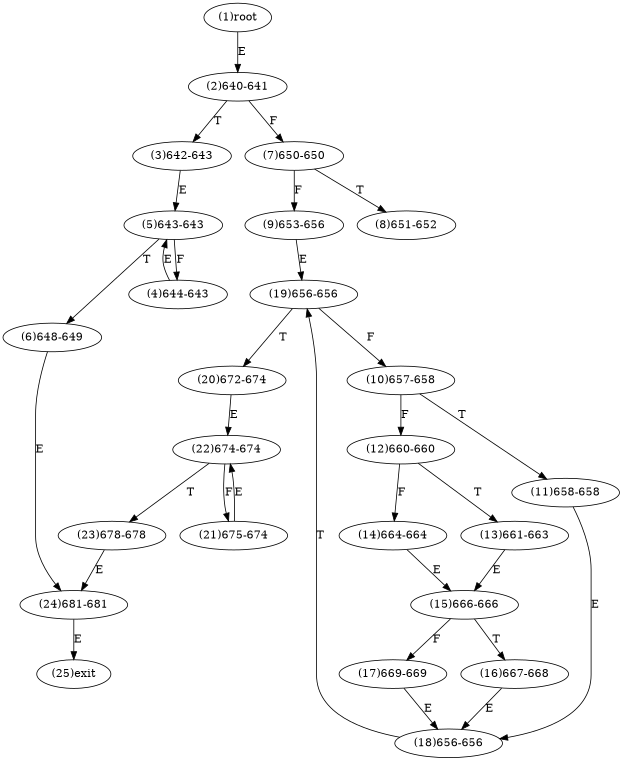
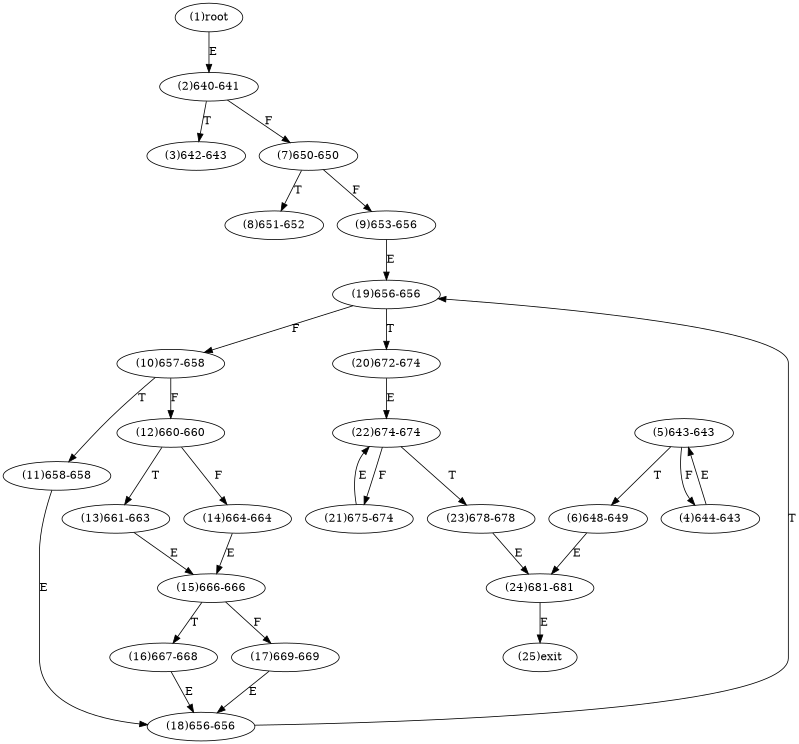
(178, 187) -> none
